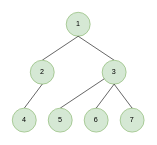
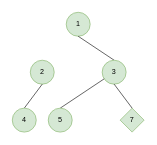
(59, 49) -> none
(105, 97) -> none
(96, 120) -> none
(132, 120) -> (132, 120)
